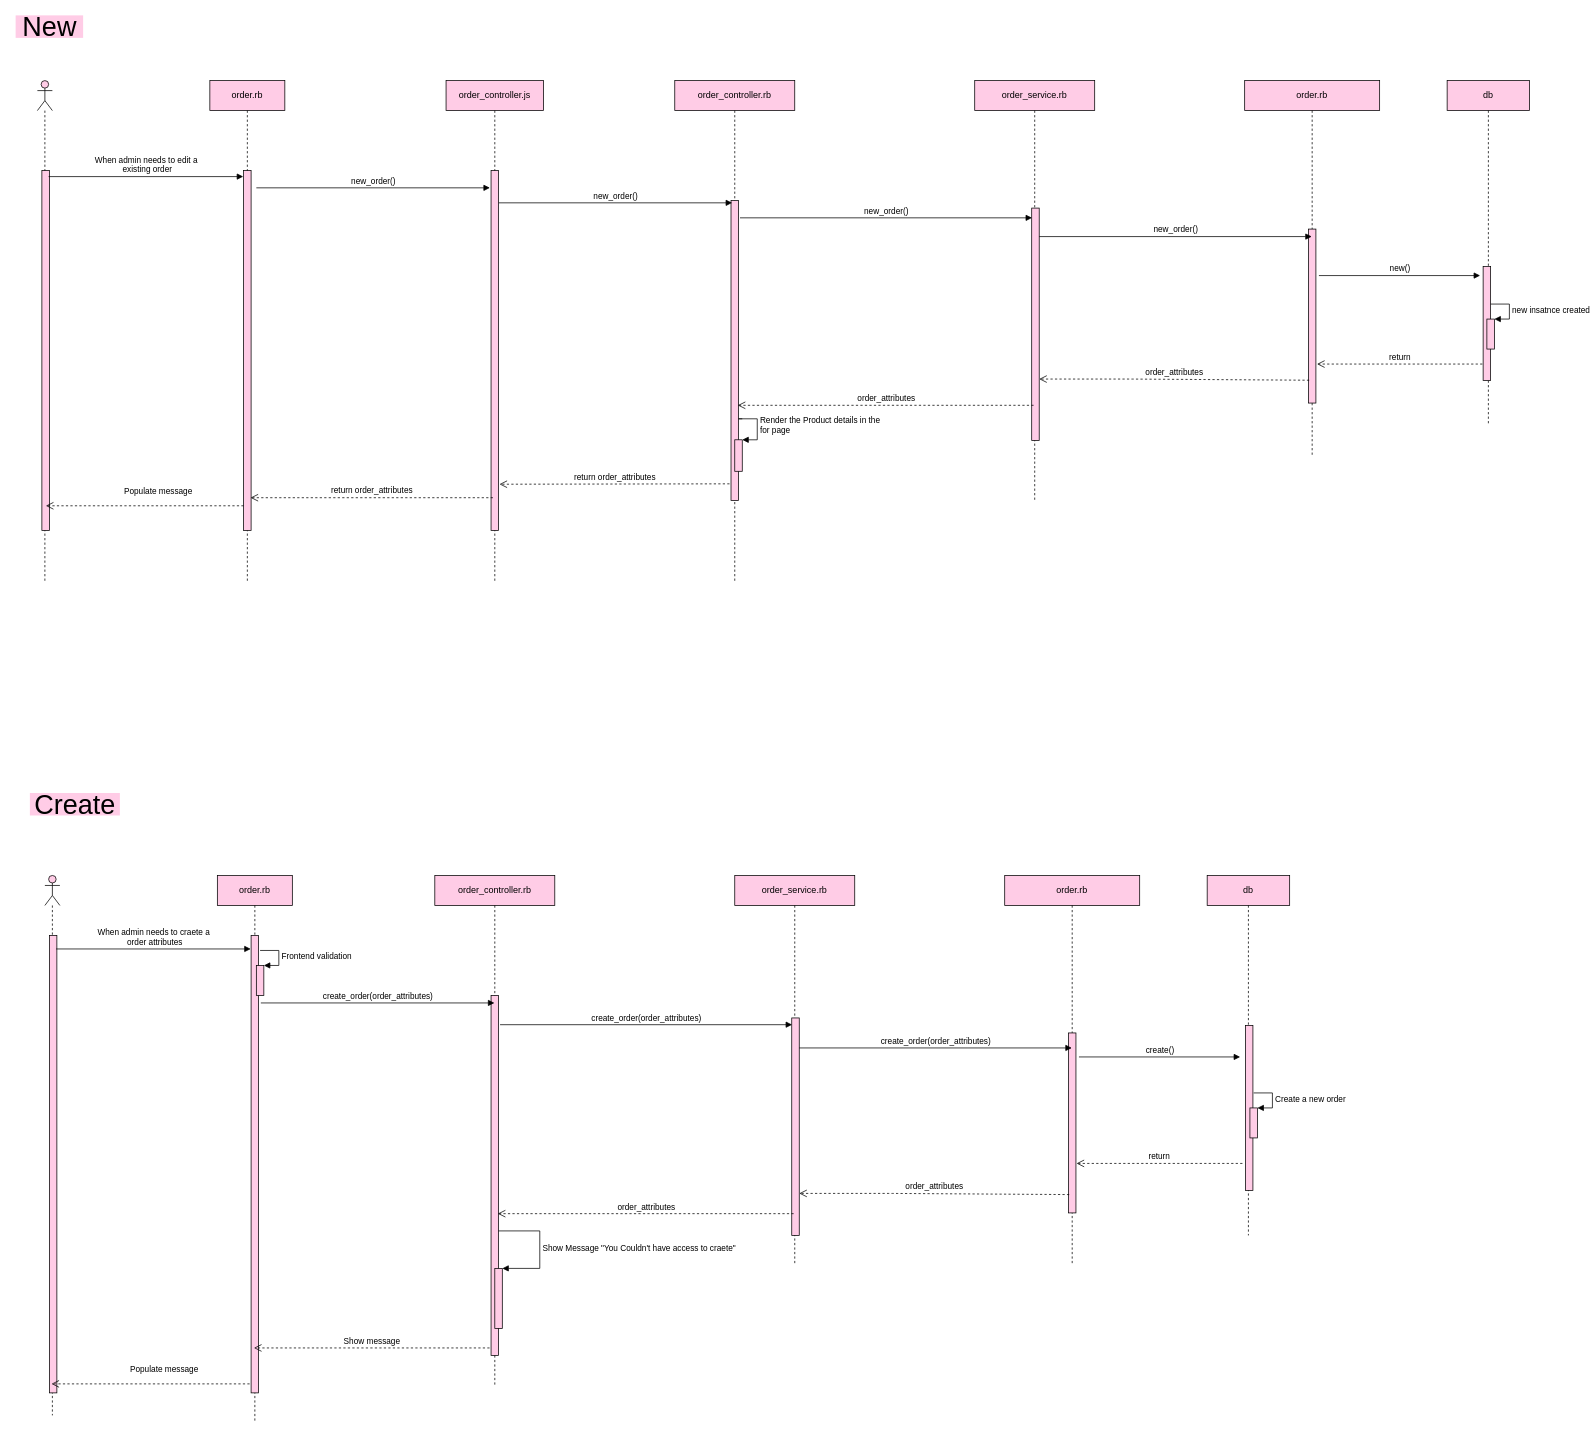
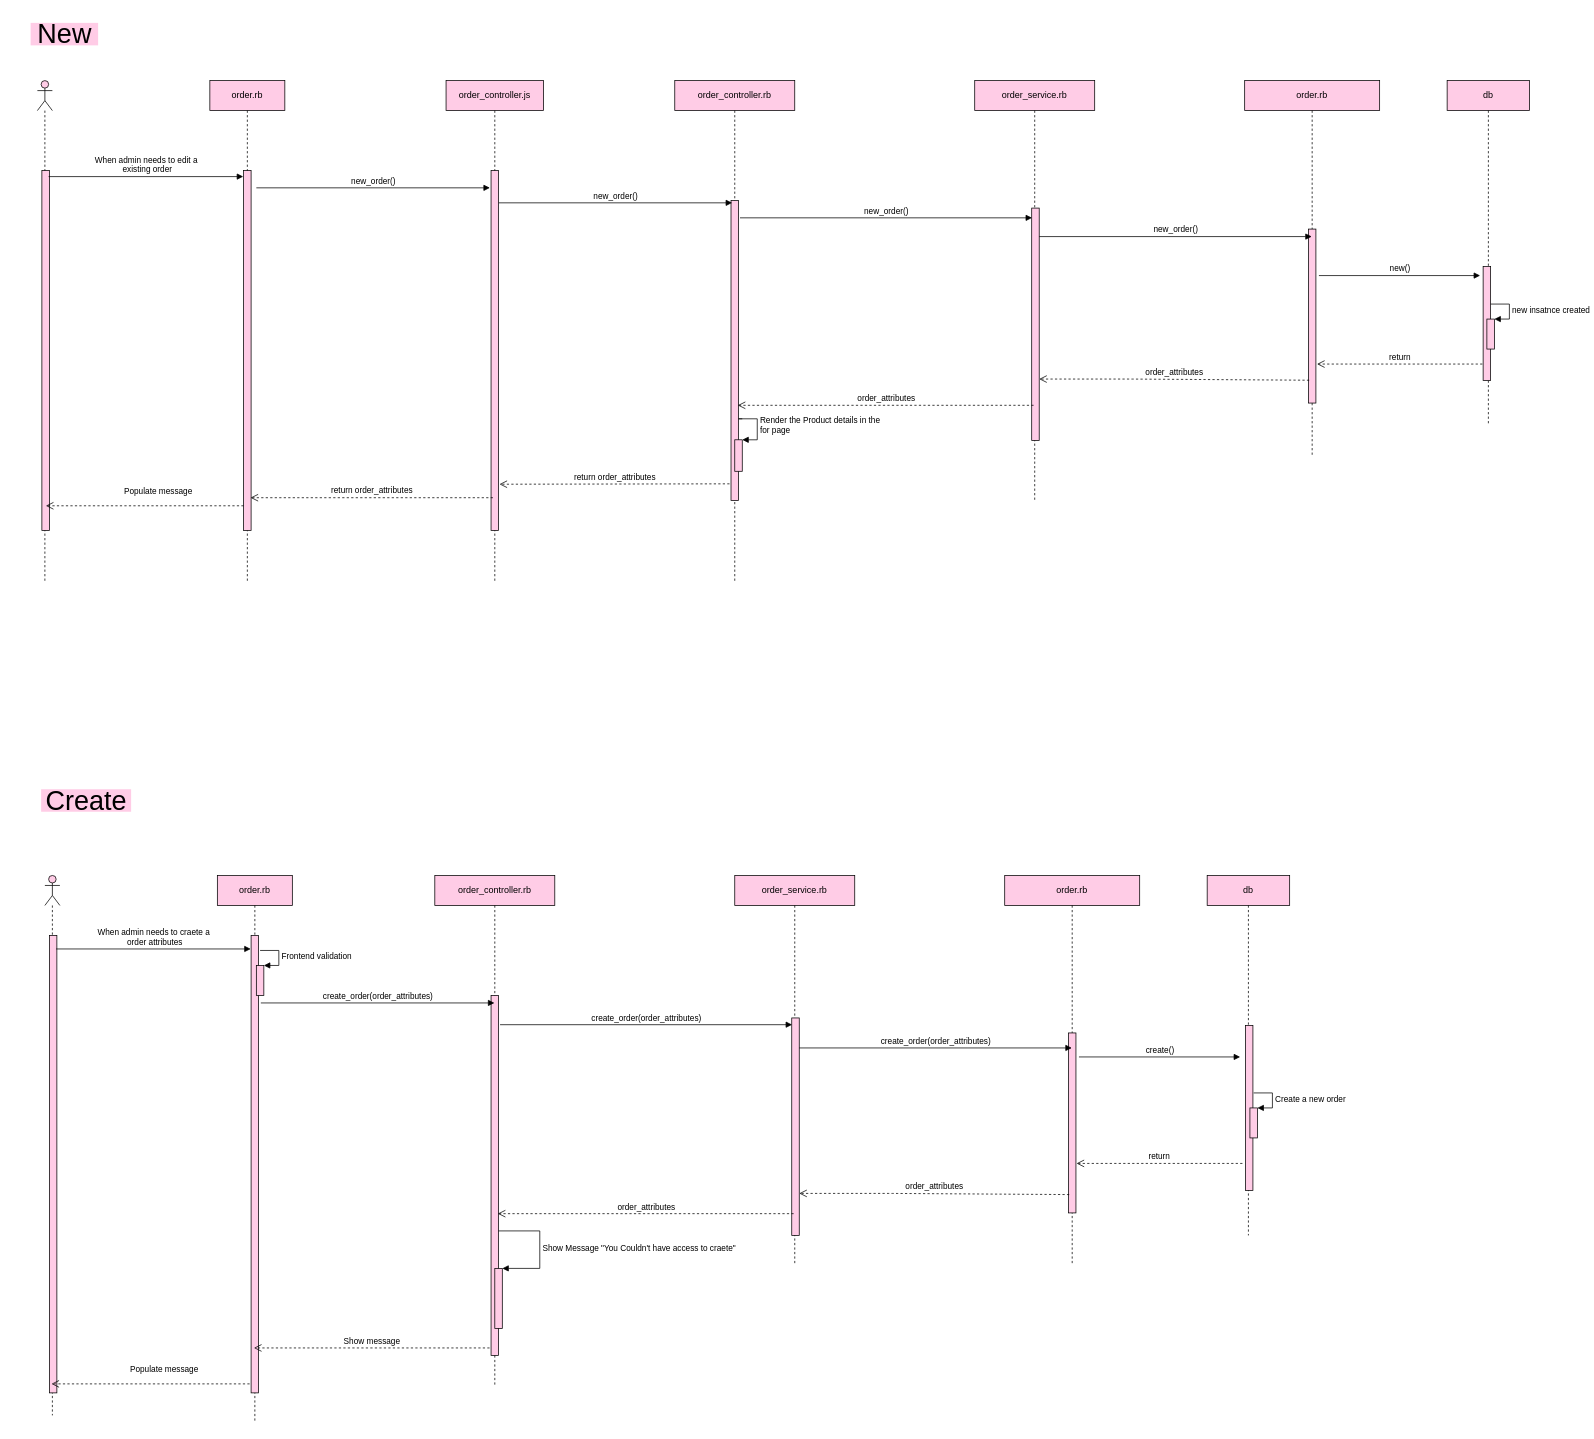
(49, 27) -> (64, 34)
(75, 804) -> (86, 801)
